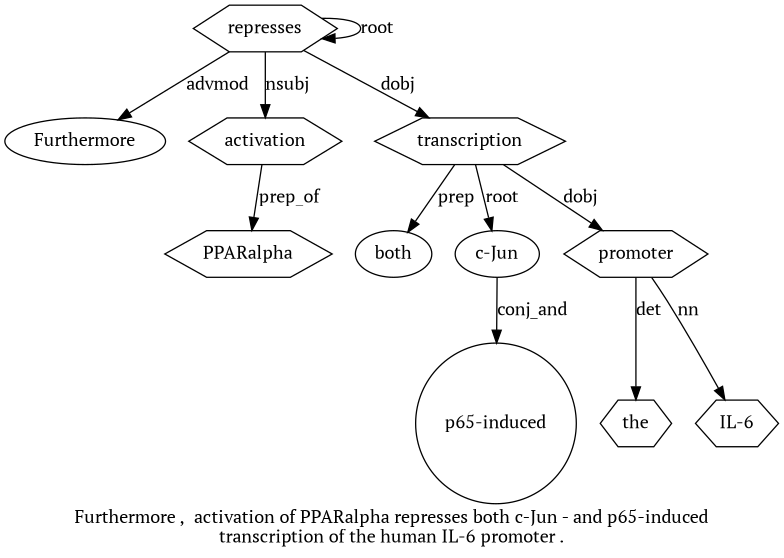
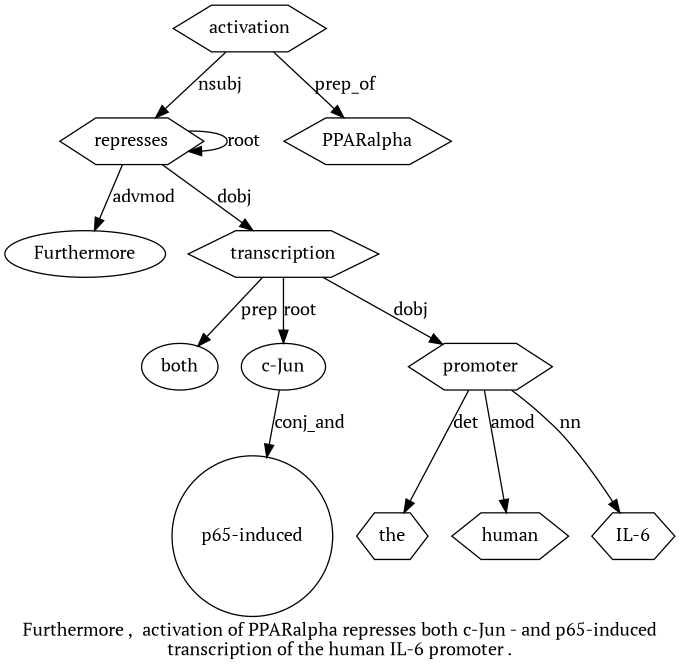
(265, 78) -> (196, 80)
none -> (510, 536)
